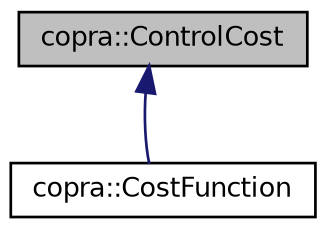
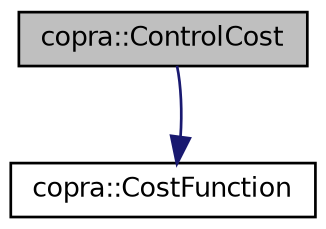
(145, 128) -> (181, 101)
